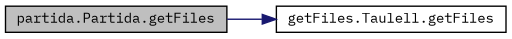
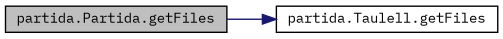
(391, 19) -> (387, 19)
